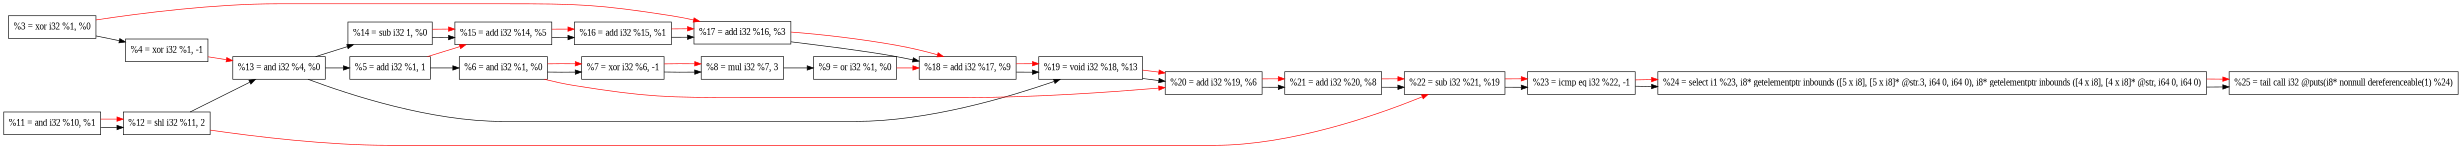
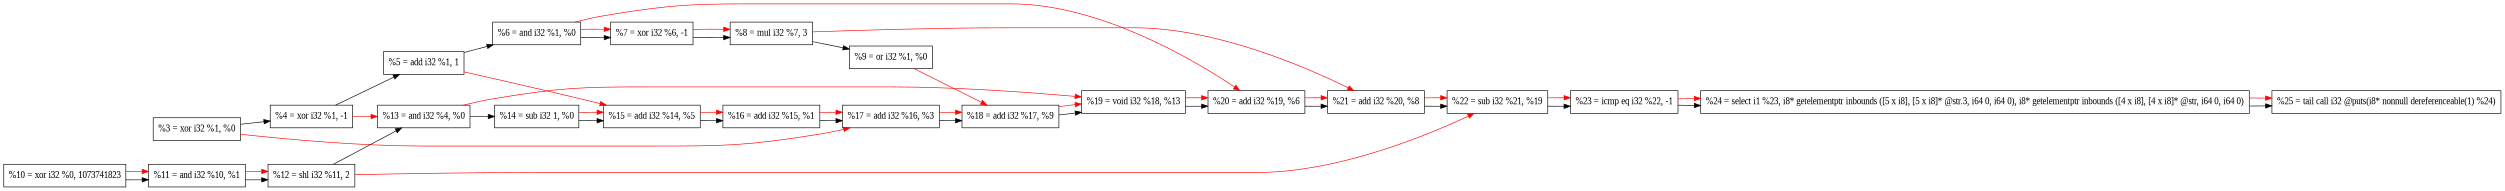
none -> (1085, 28)
(334, 68) -> (365, 91)
(681, 121) -> (769, 87)
none -> (65, 176)
